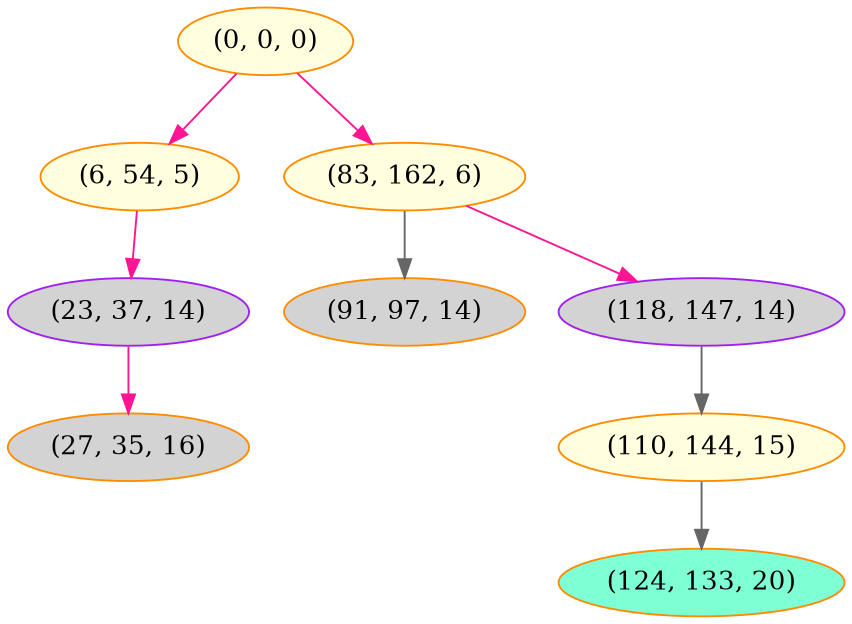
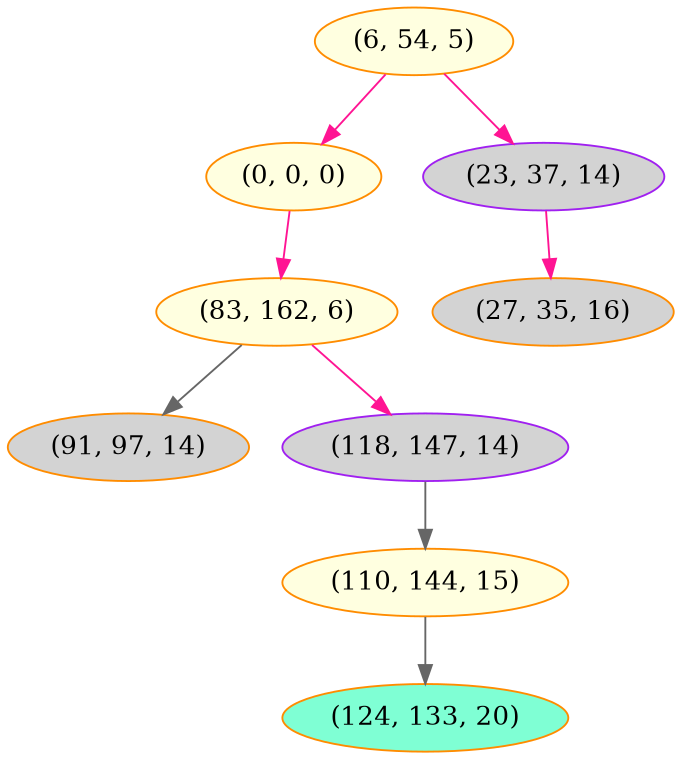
(210, 102) -> (360, 102)
